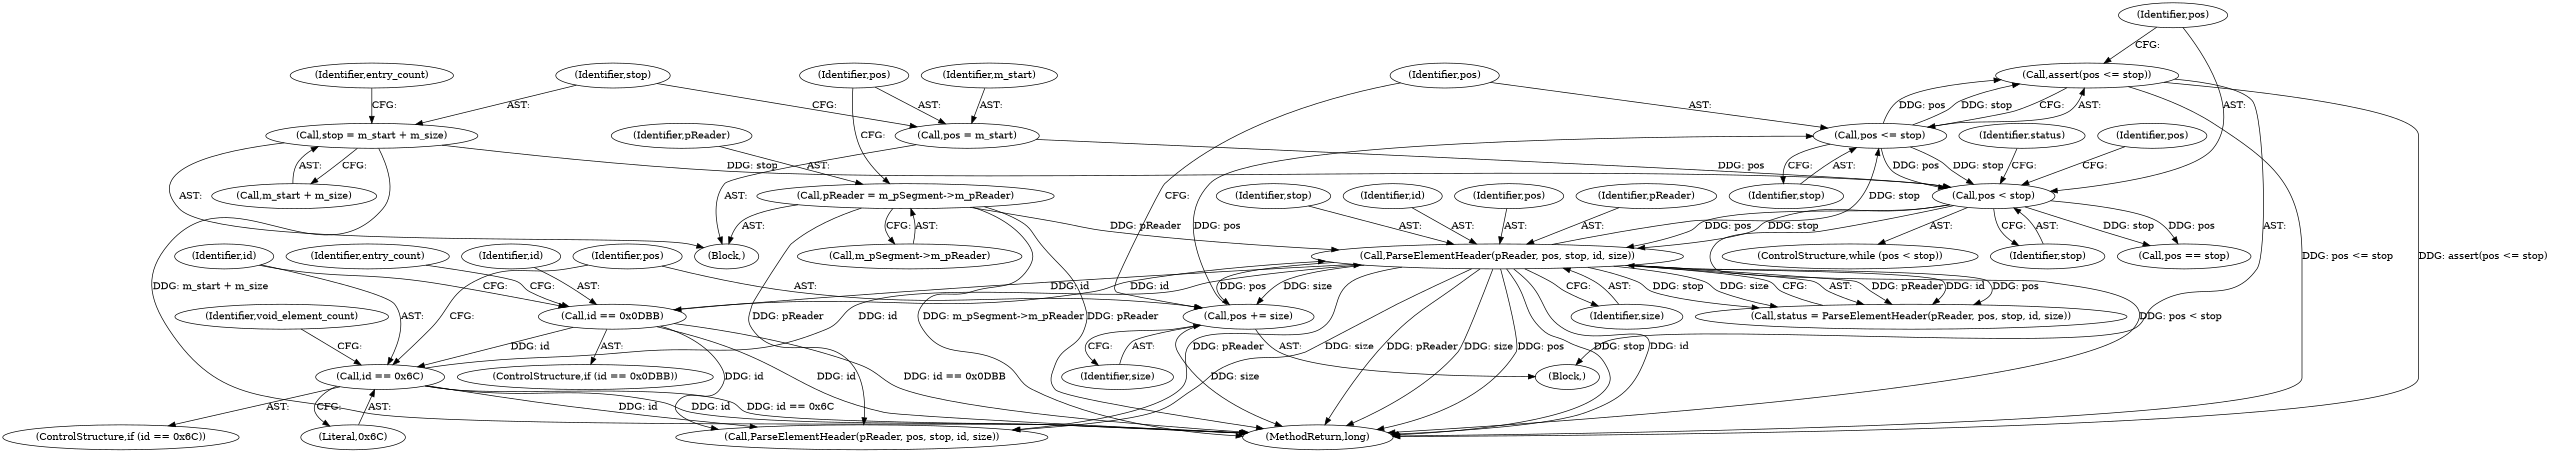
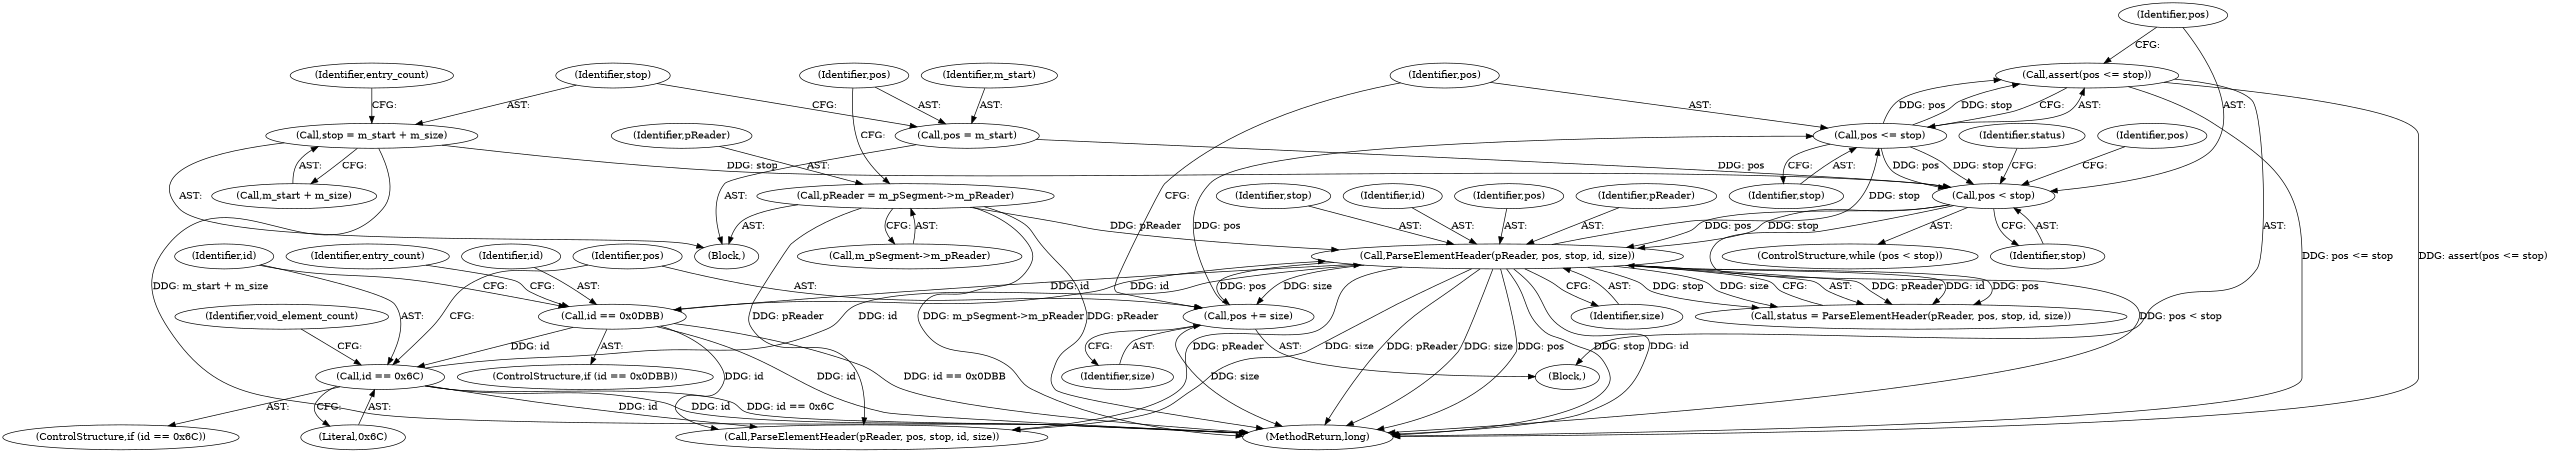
(2184, 256) -> none
